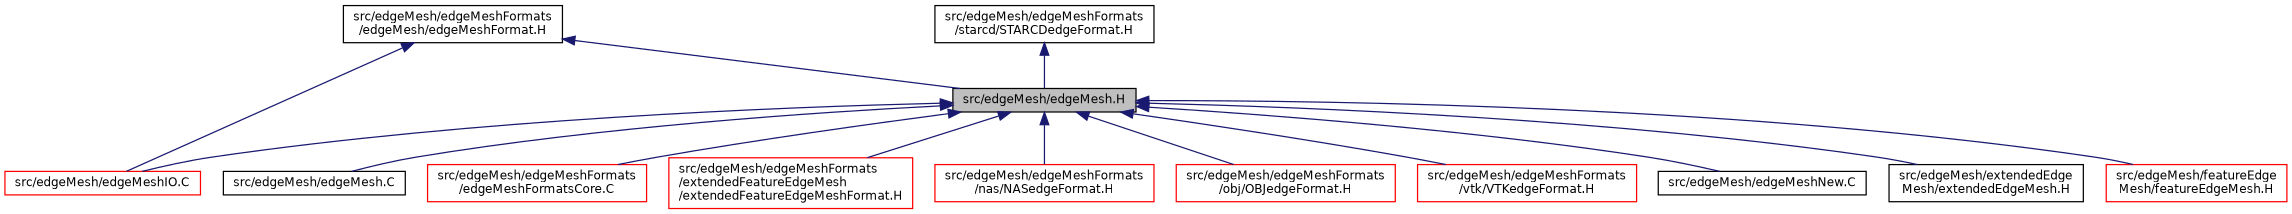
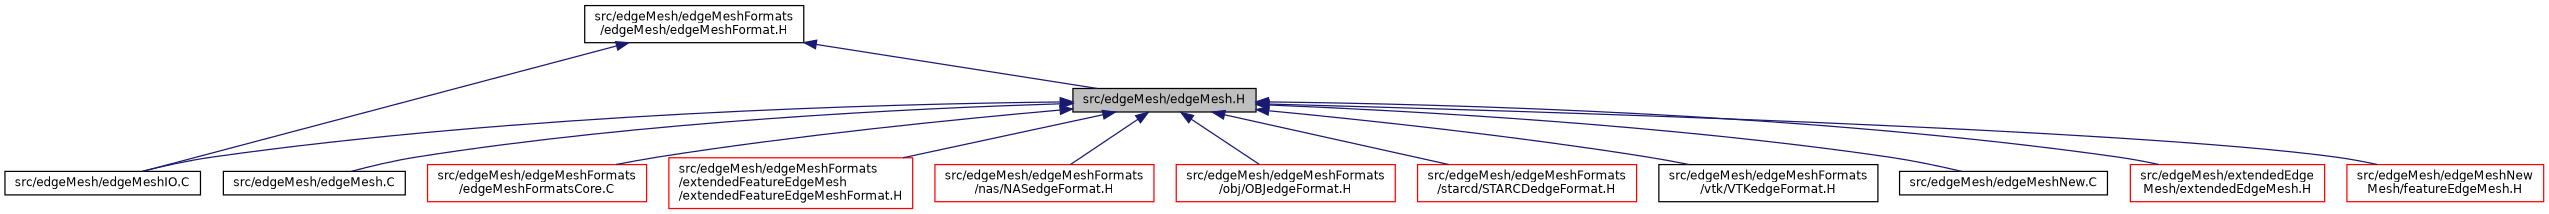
(1044, 24) -> (1527, 183)
(1044, 72) -> (1337, 140)
(103, 183) -> (103, 183)
(1527, 183) -> (1768, 183)
(1986, 183) -> (2227, 183)
(2197, 183) -> (2445, 183)
